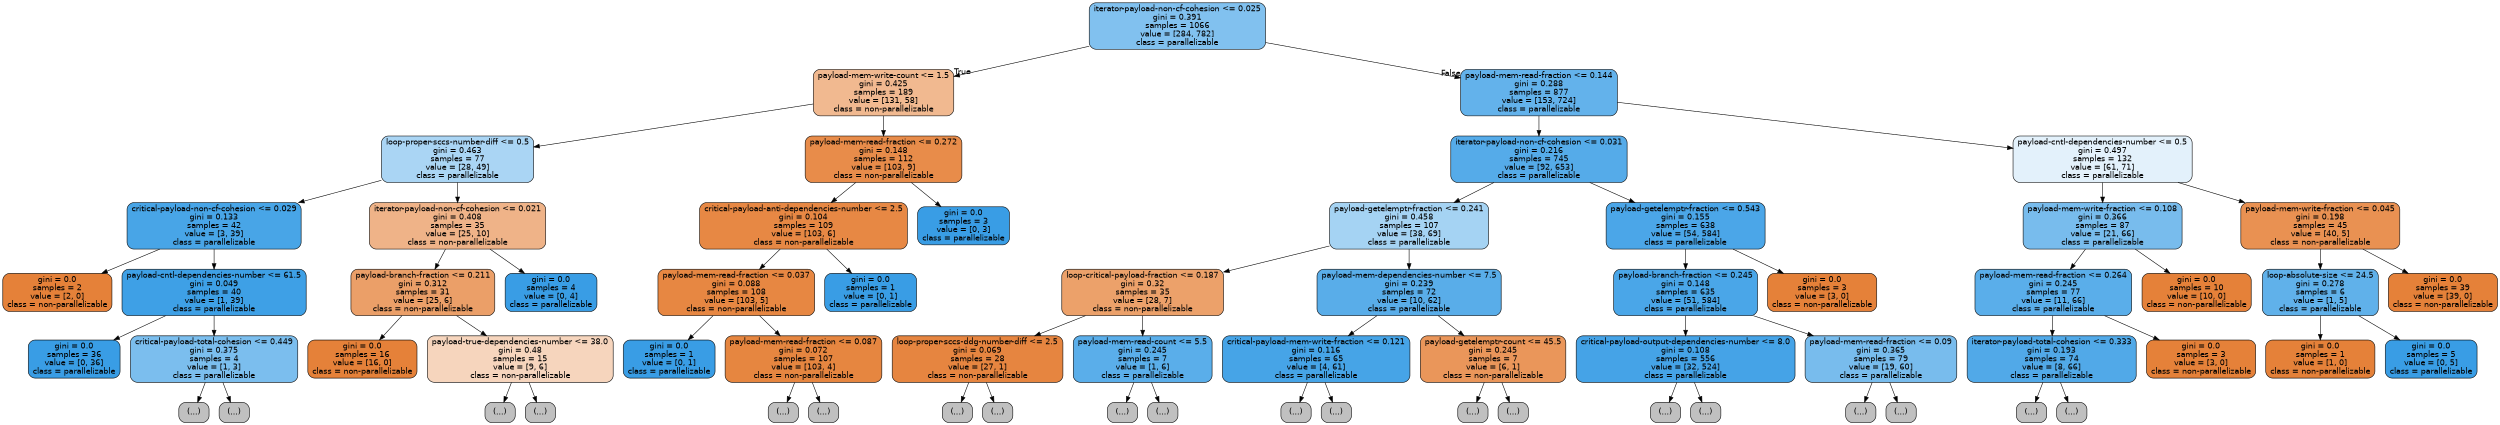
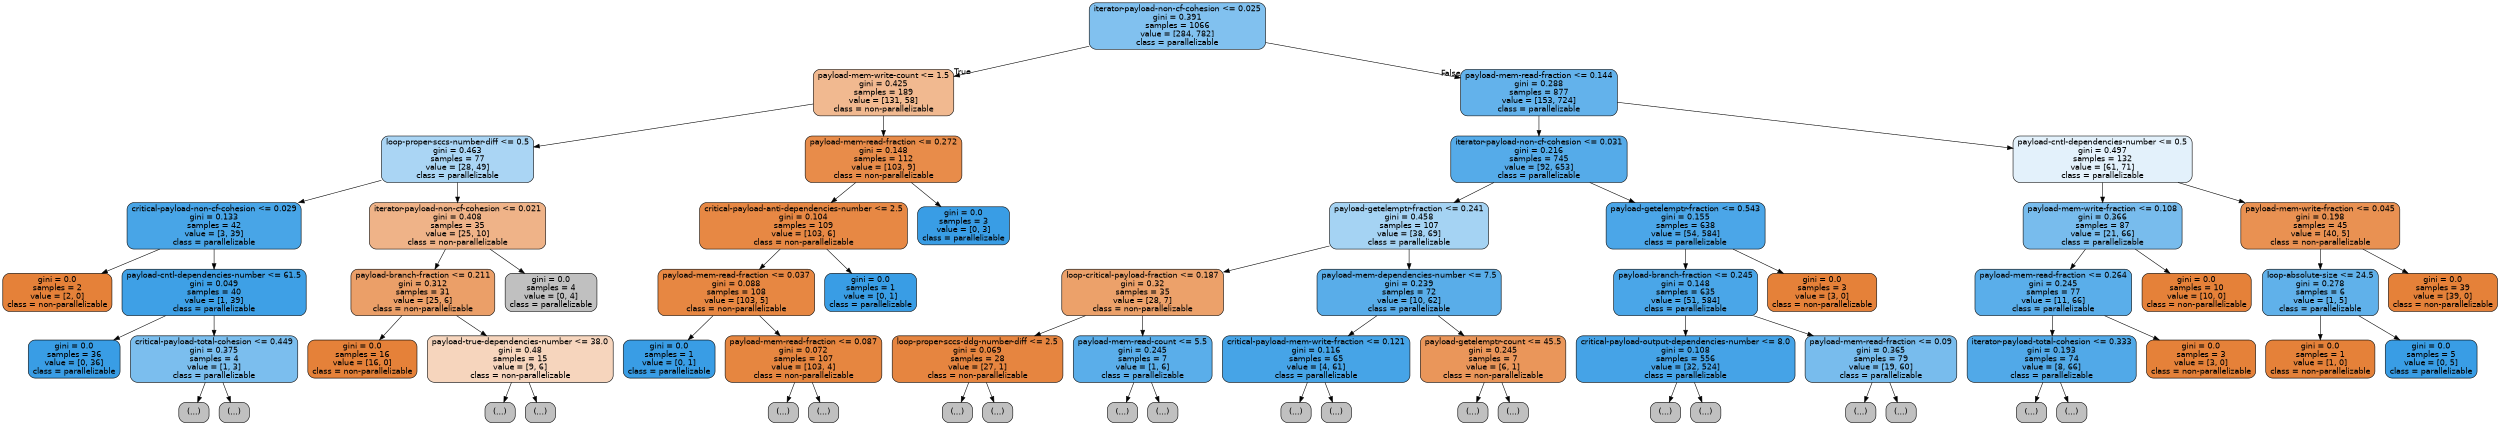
(551, 292) -> (551, 292)
